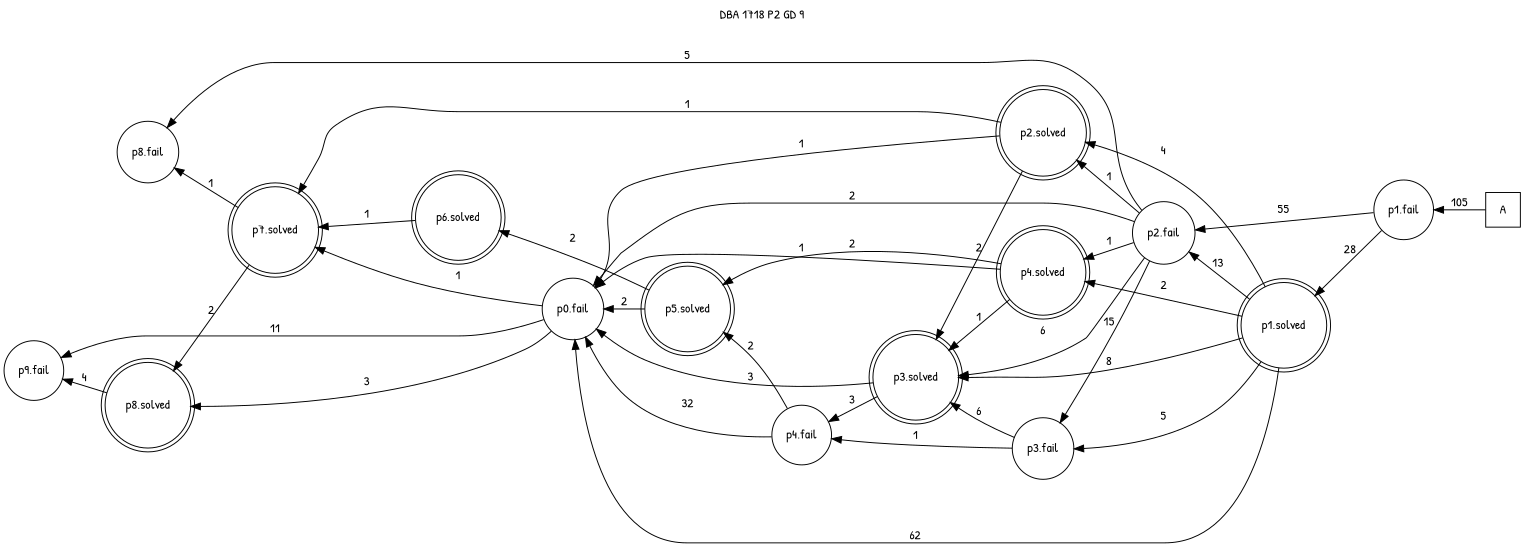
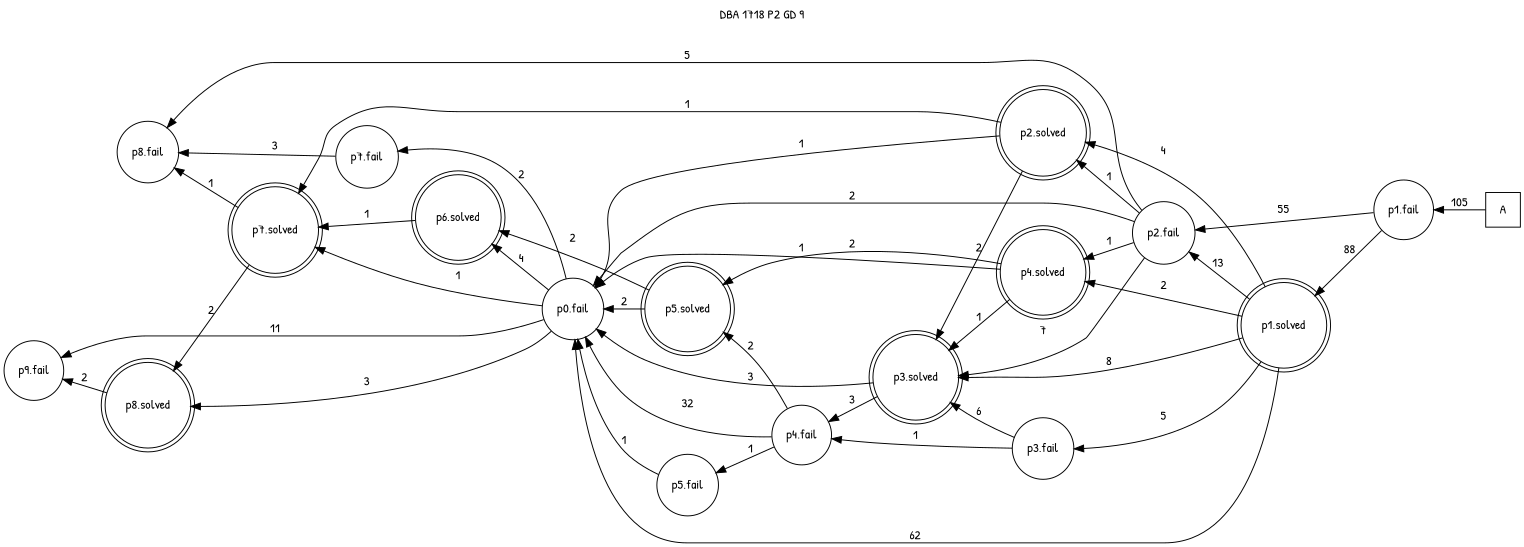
none -> (367, 157)
(1350, 250) -> (1350, 250)
none -> (524, 270)
(1043, 331) -> (1043, 331)
(1110, 339) -> none
(85, 378) -> (85, 378)
none -> (688, 485)
